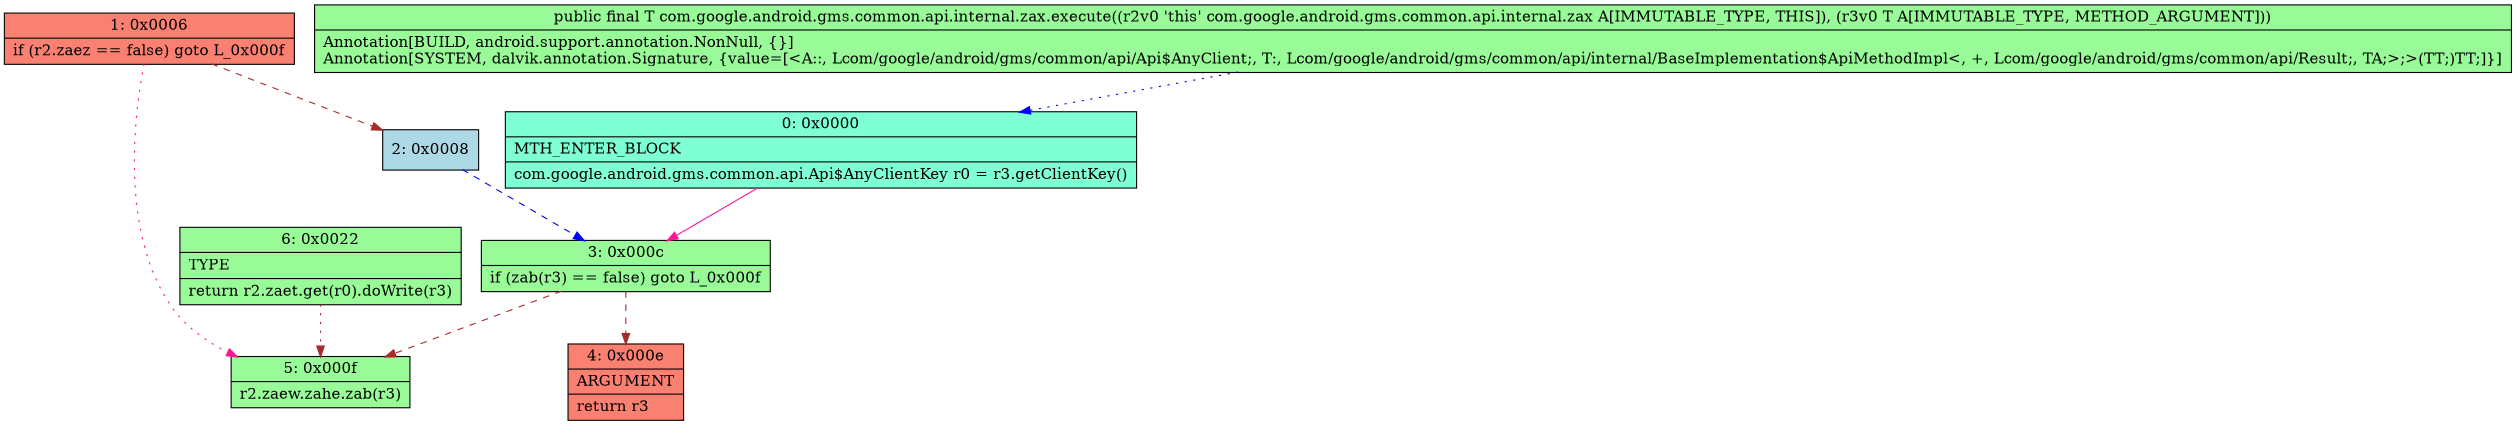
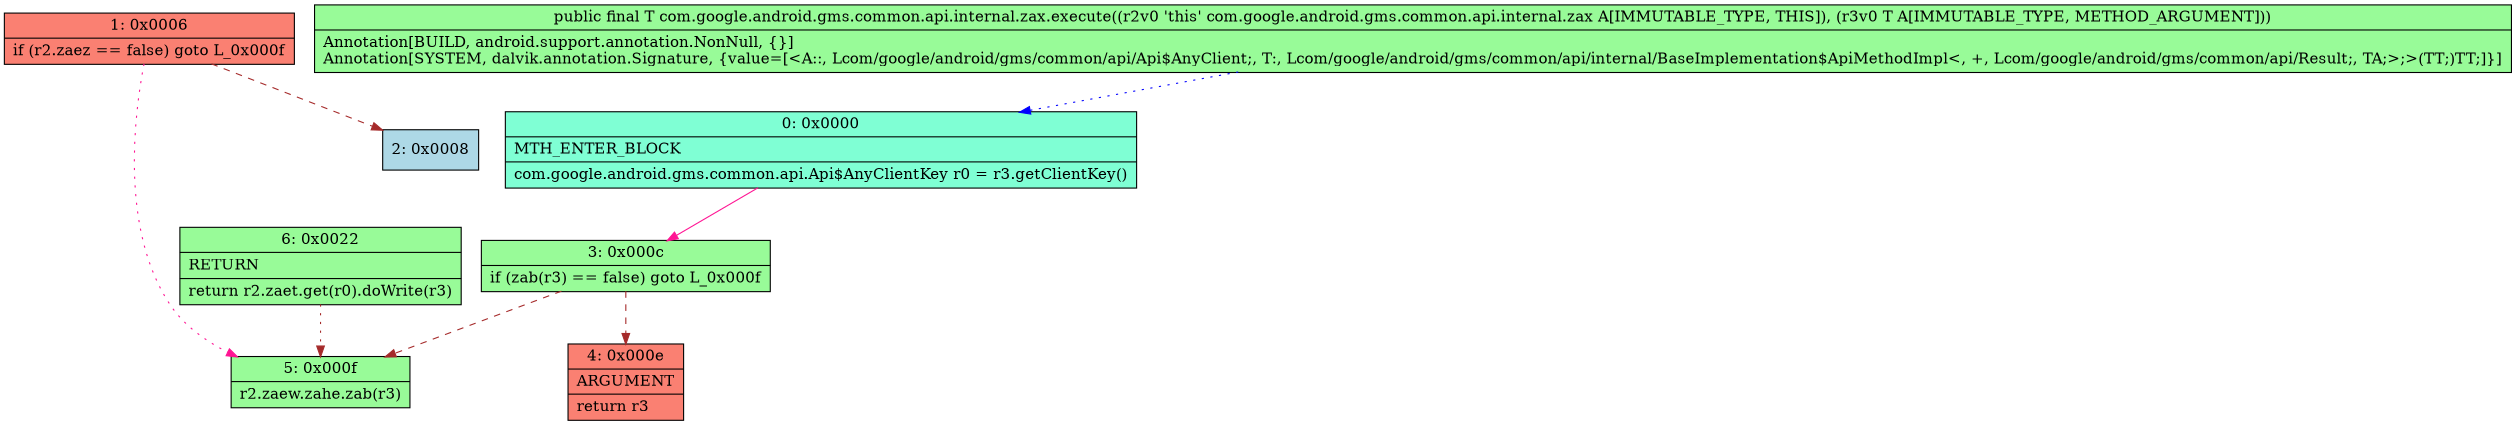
(519, 202) -> none
(210, 265) -> (224, 265)
